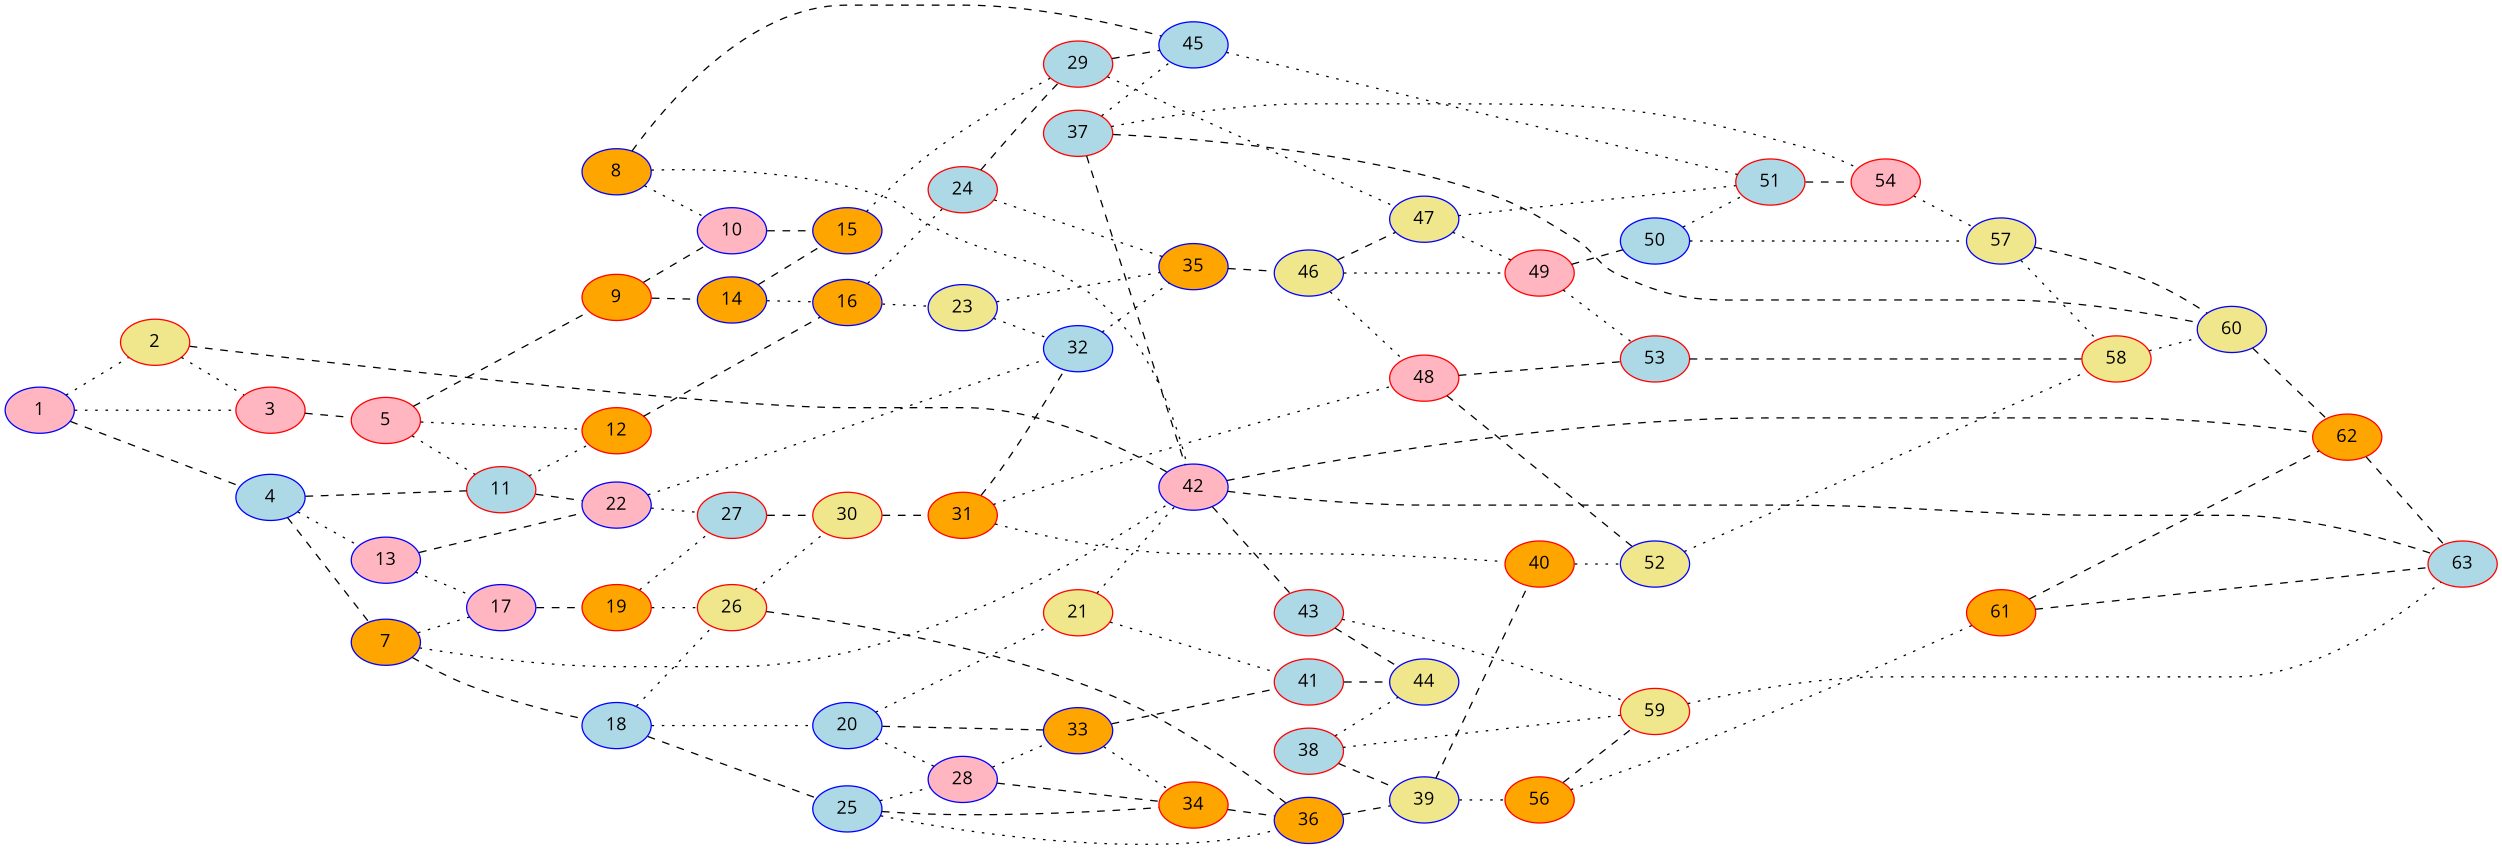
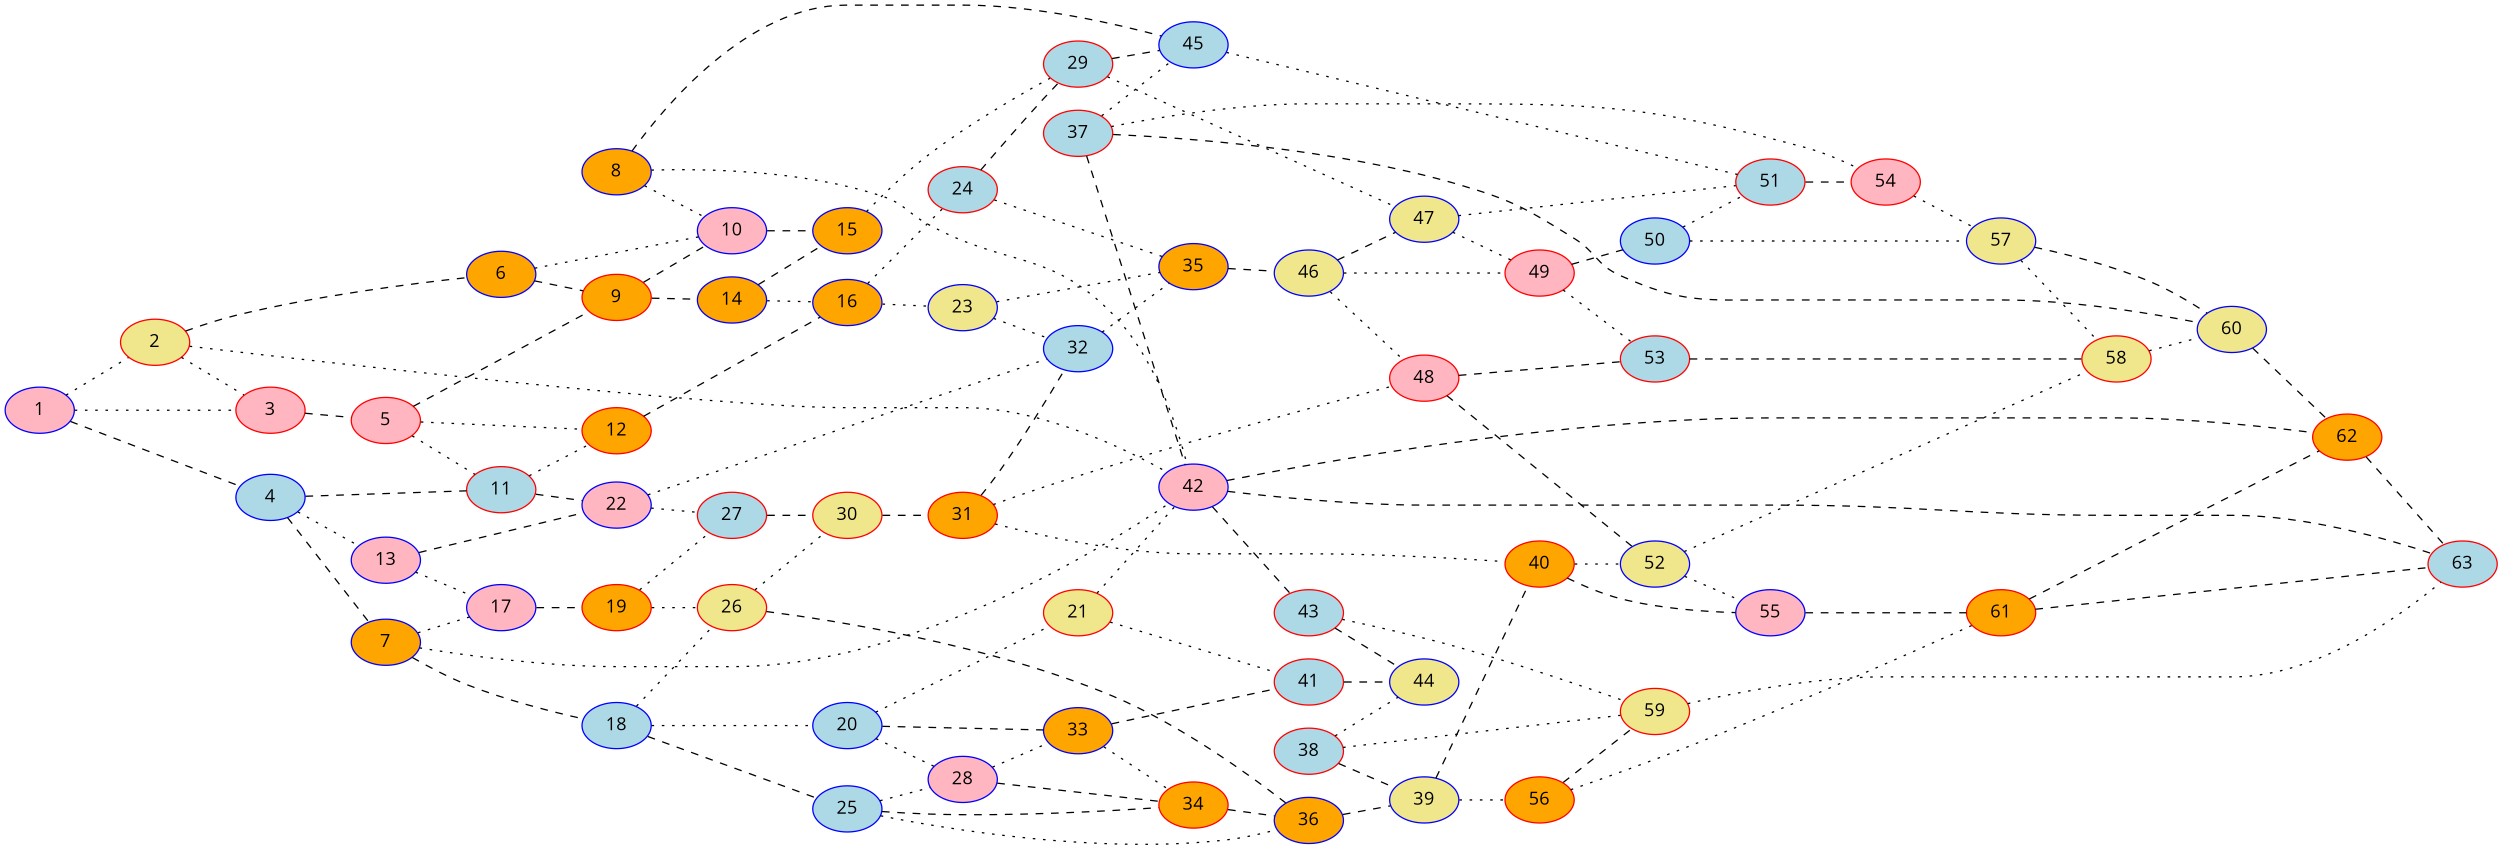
none -> (501, 274)
(658, 396) -> (658, 396)
none -> (1770, 613)
